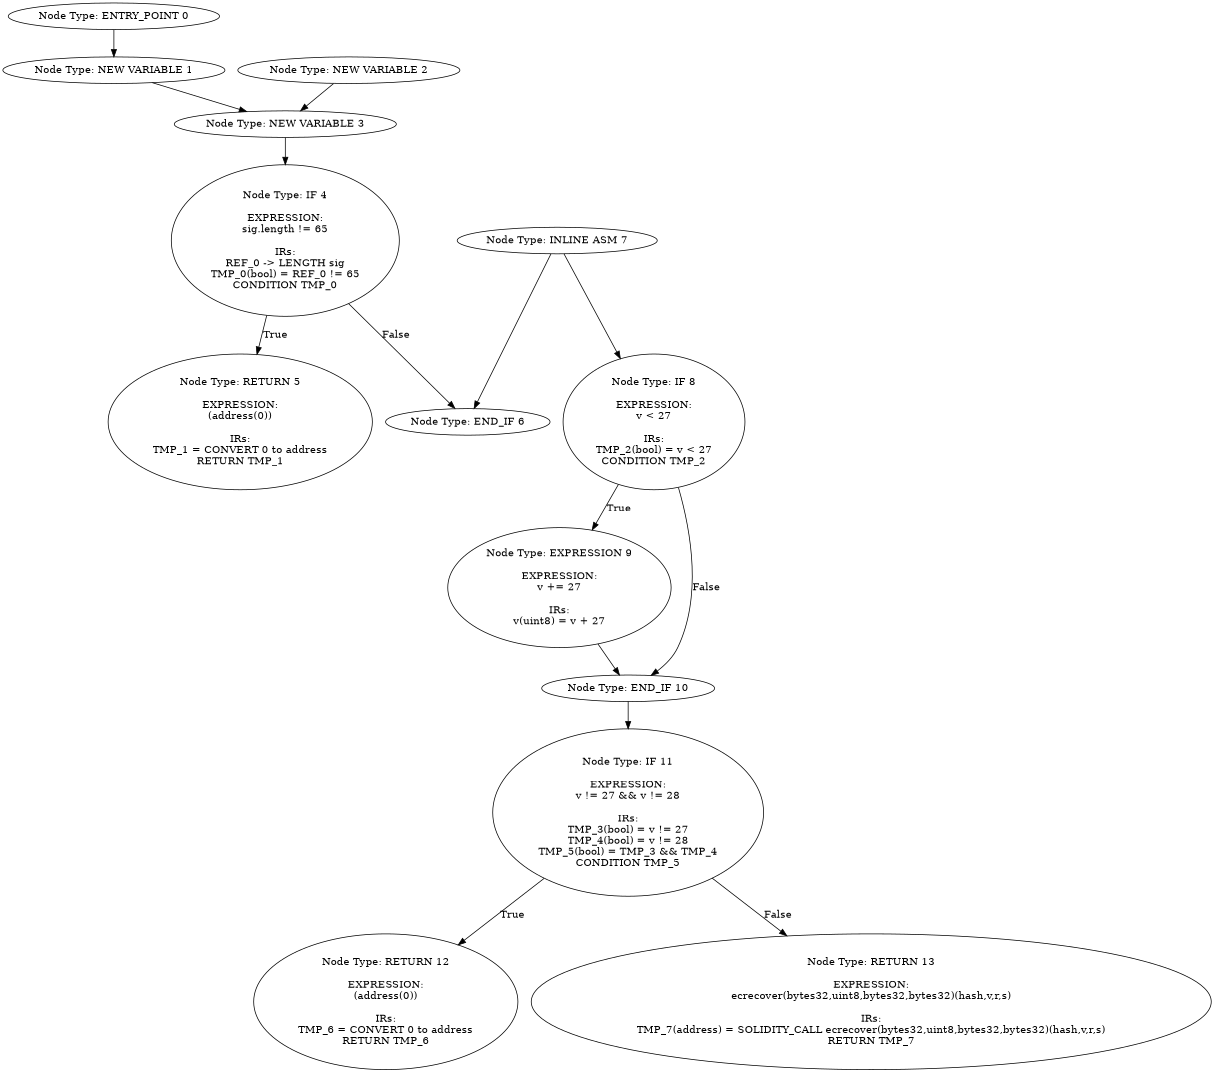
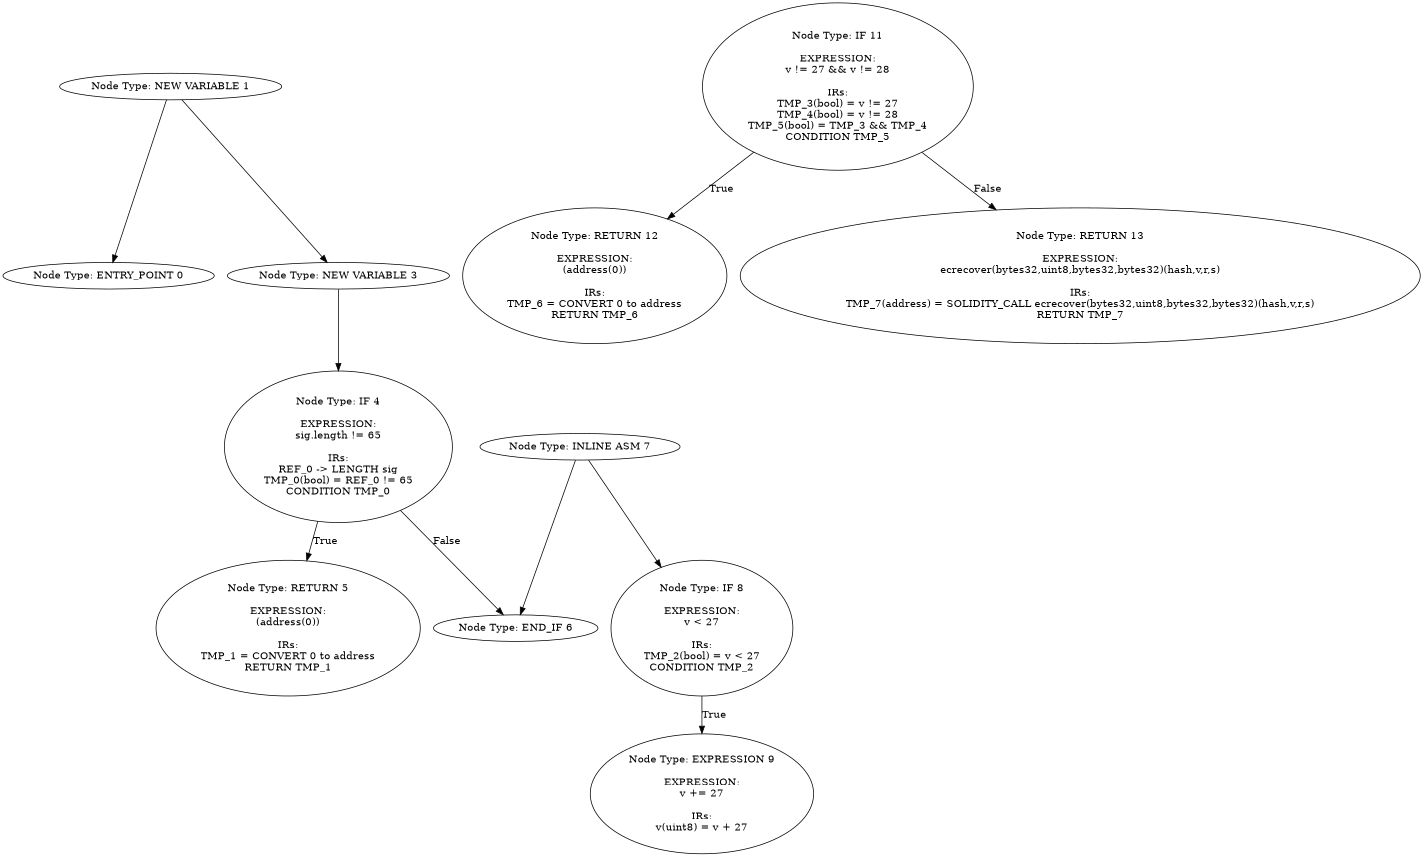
(114, 40) -> (141, 178)
(349, 70) -> none
(628, 688) -> none
